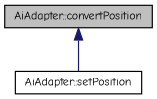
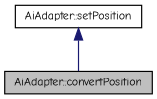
(79, 56) -> (79, 56)
